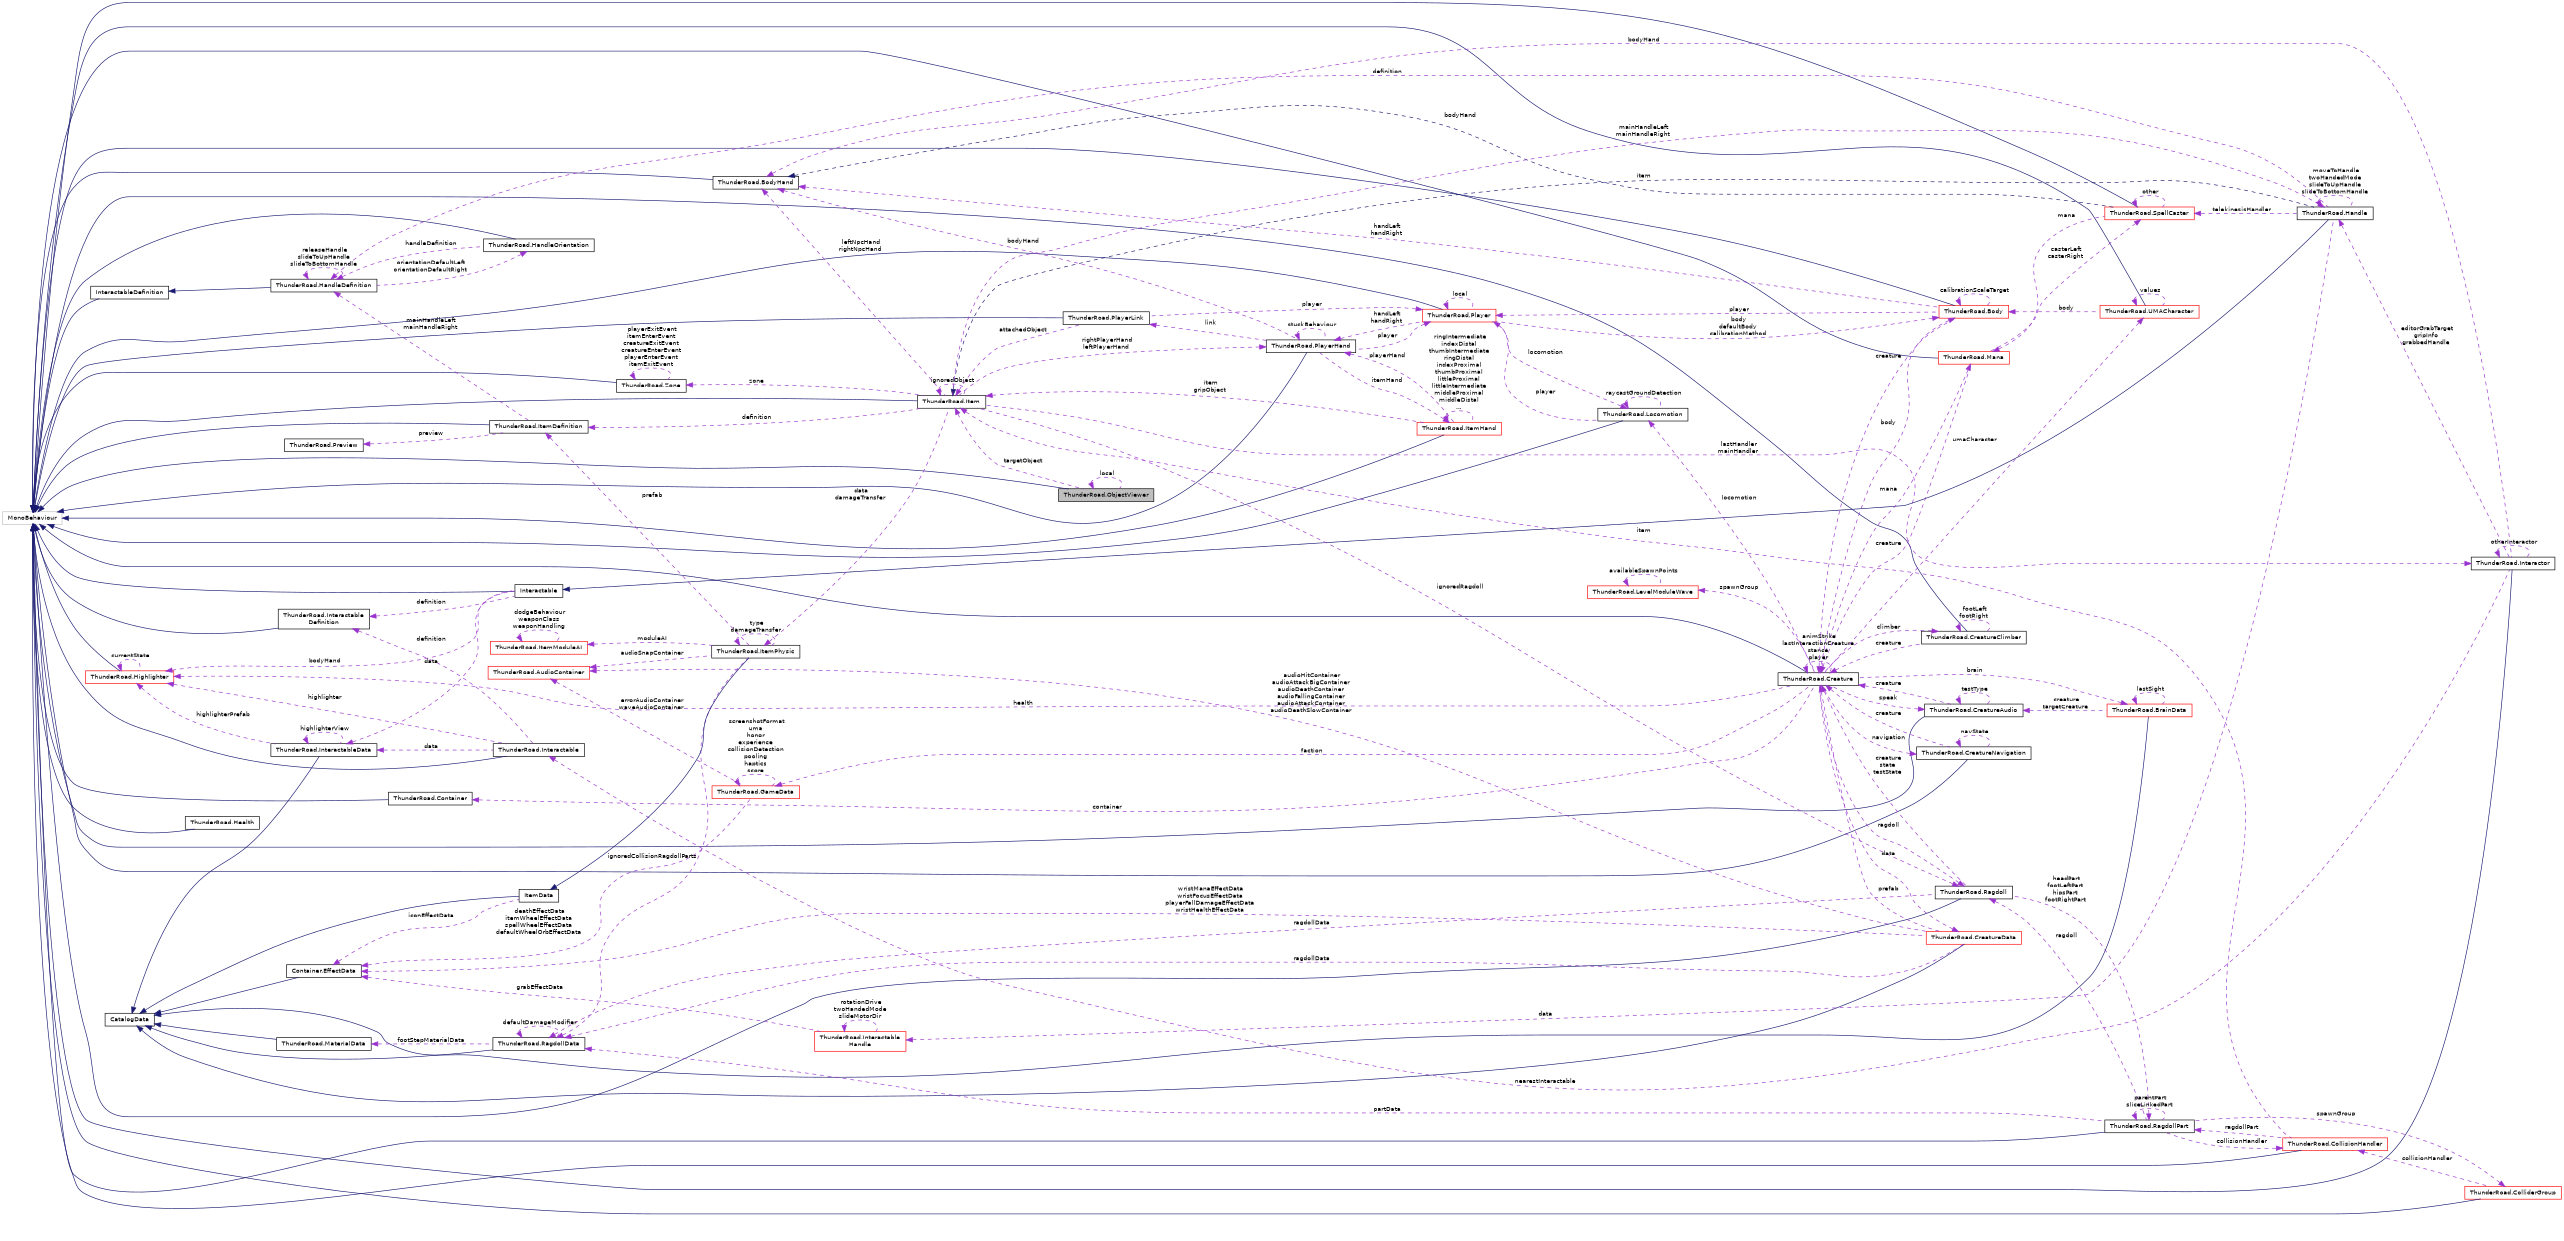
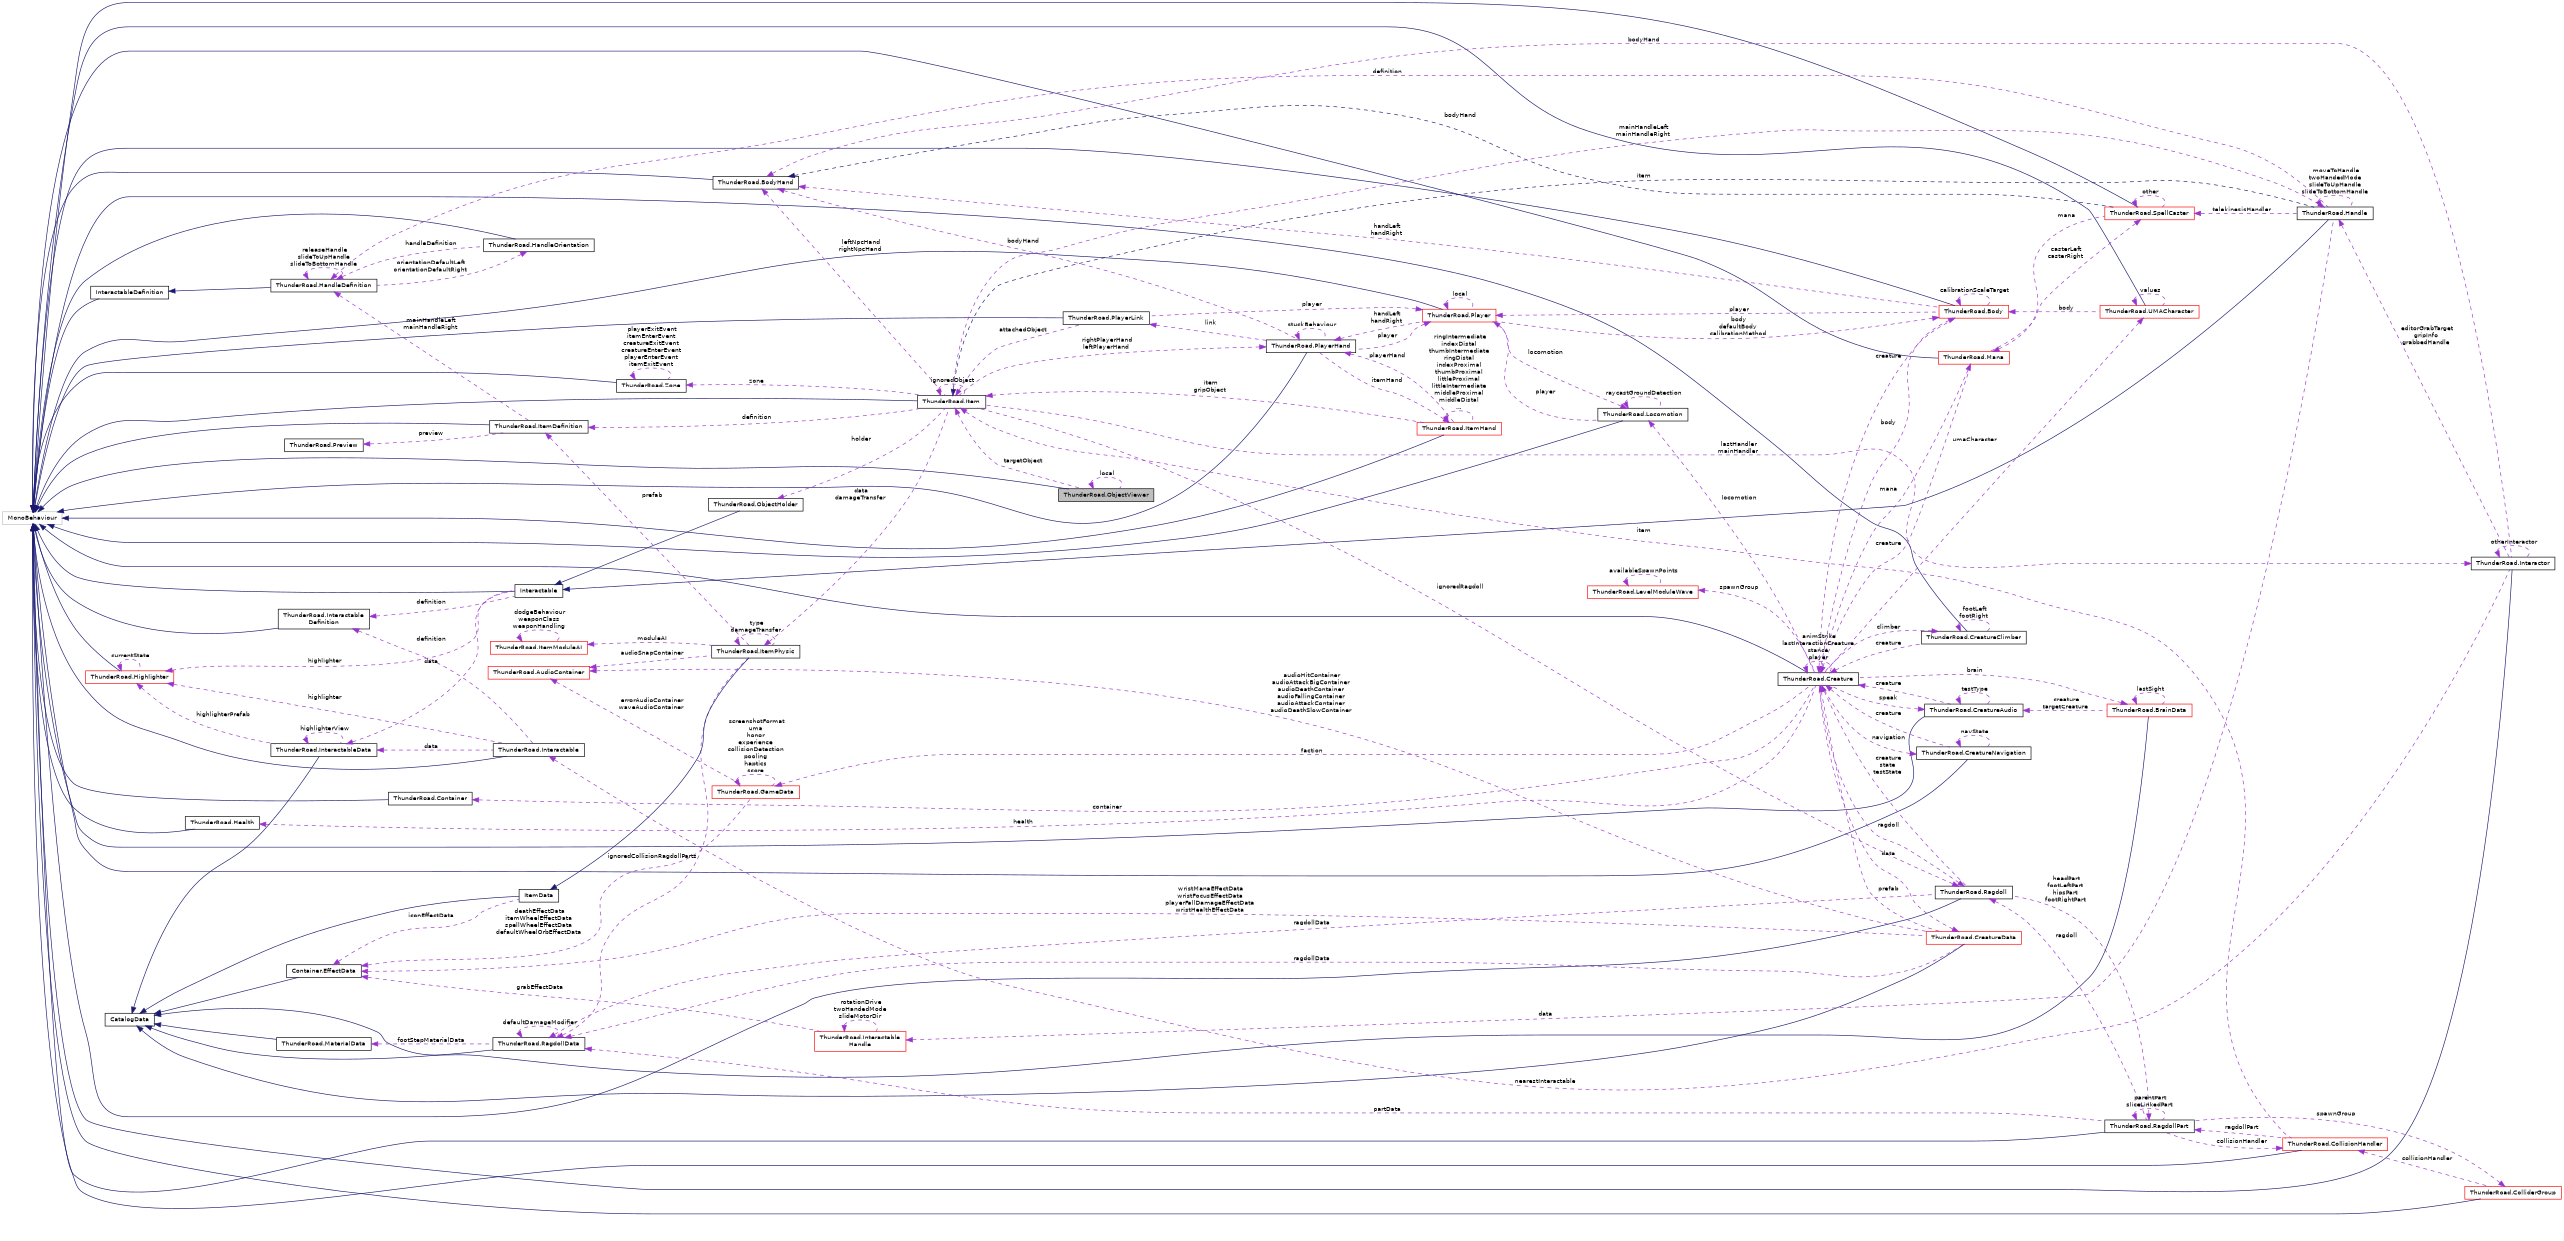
none -> (756, 505)
(324, 661) -> (324, 661)
(987, 707) -> (1068, 825)
